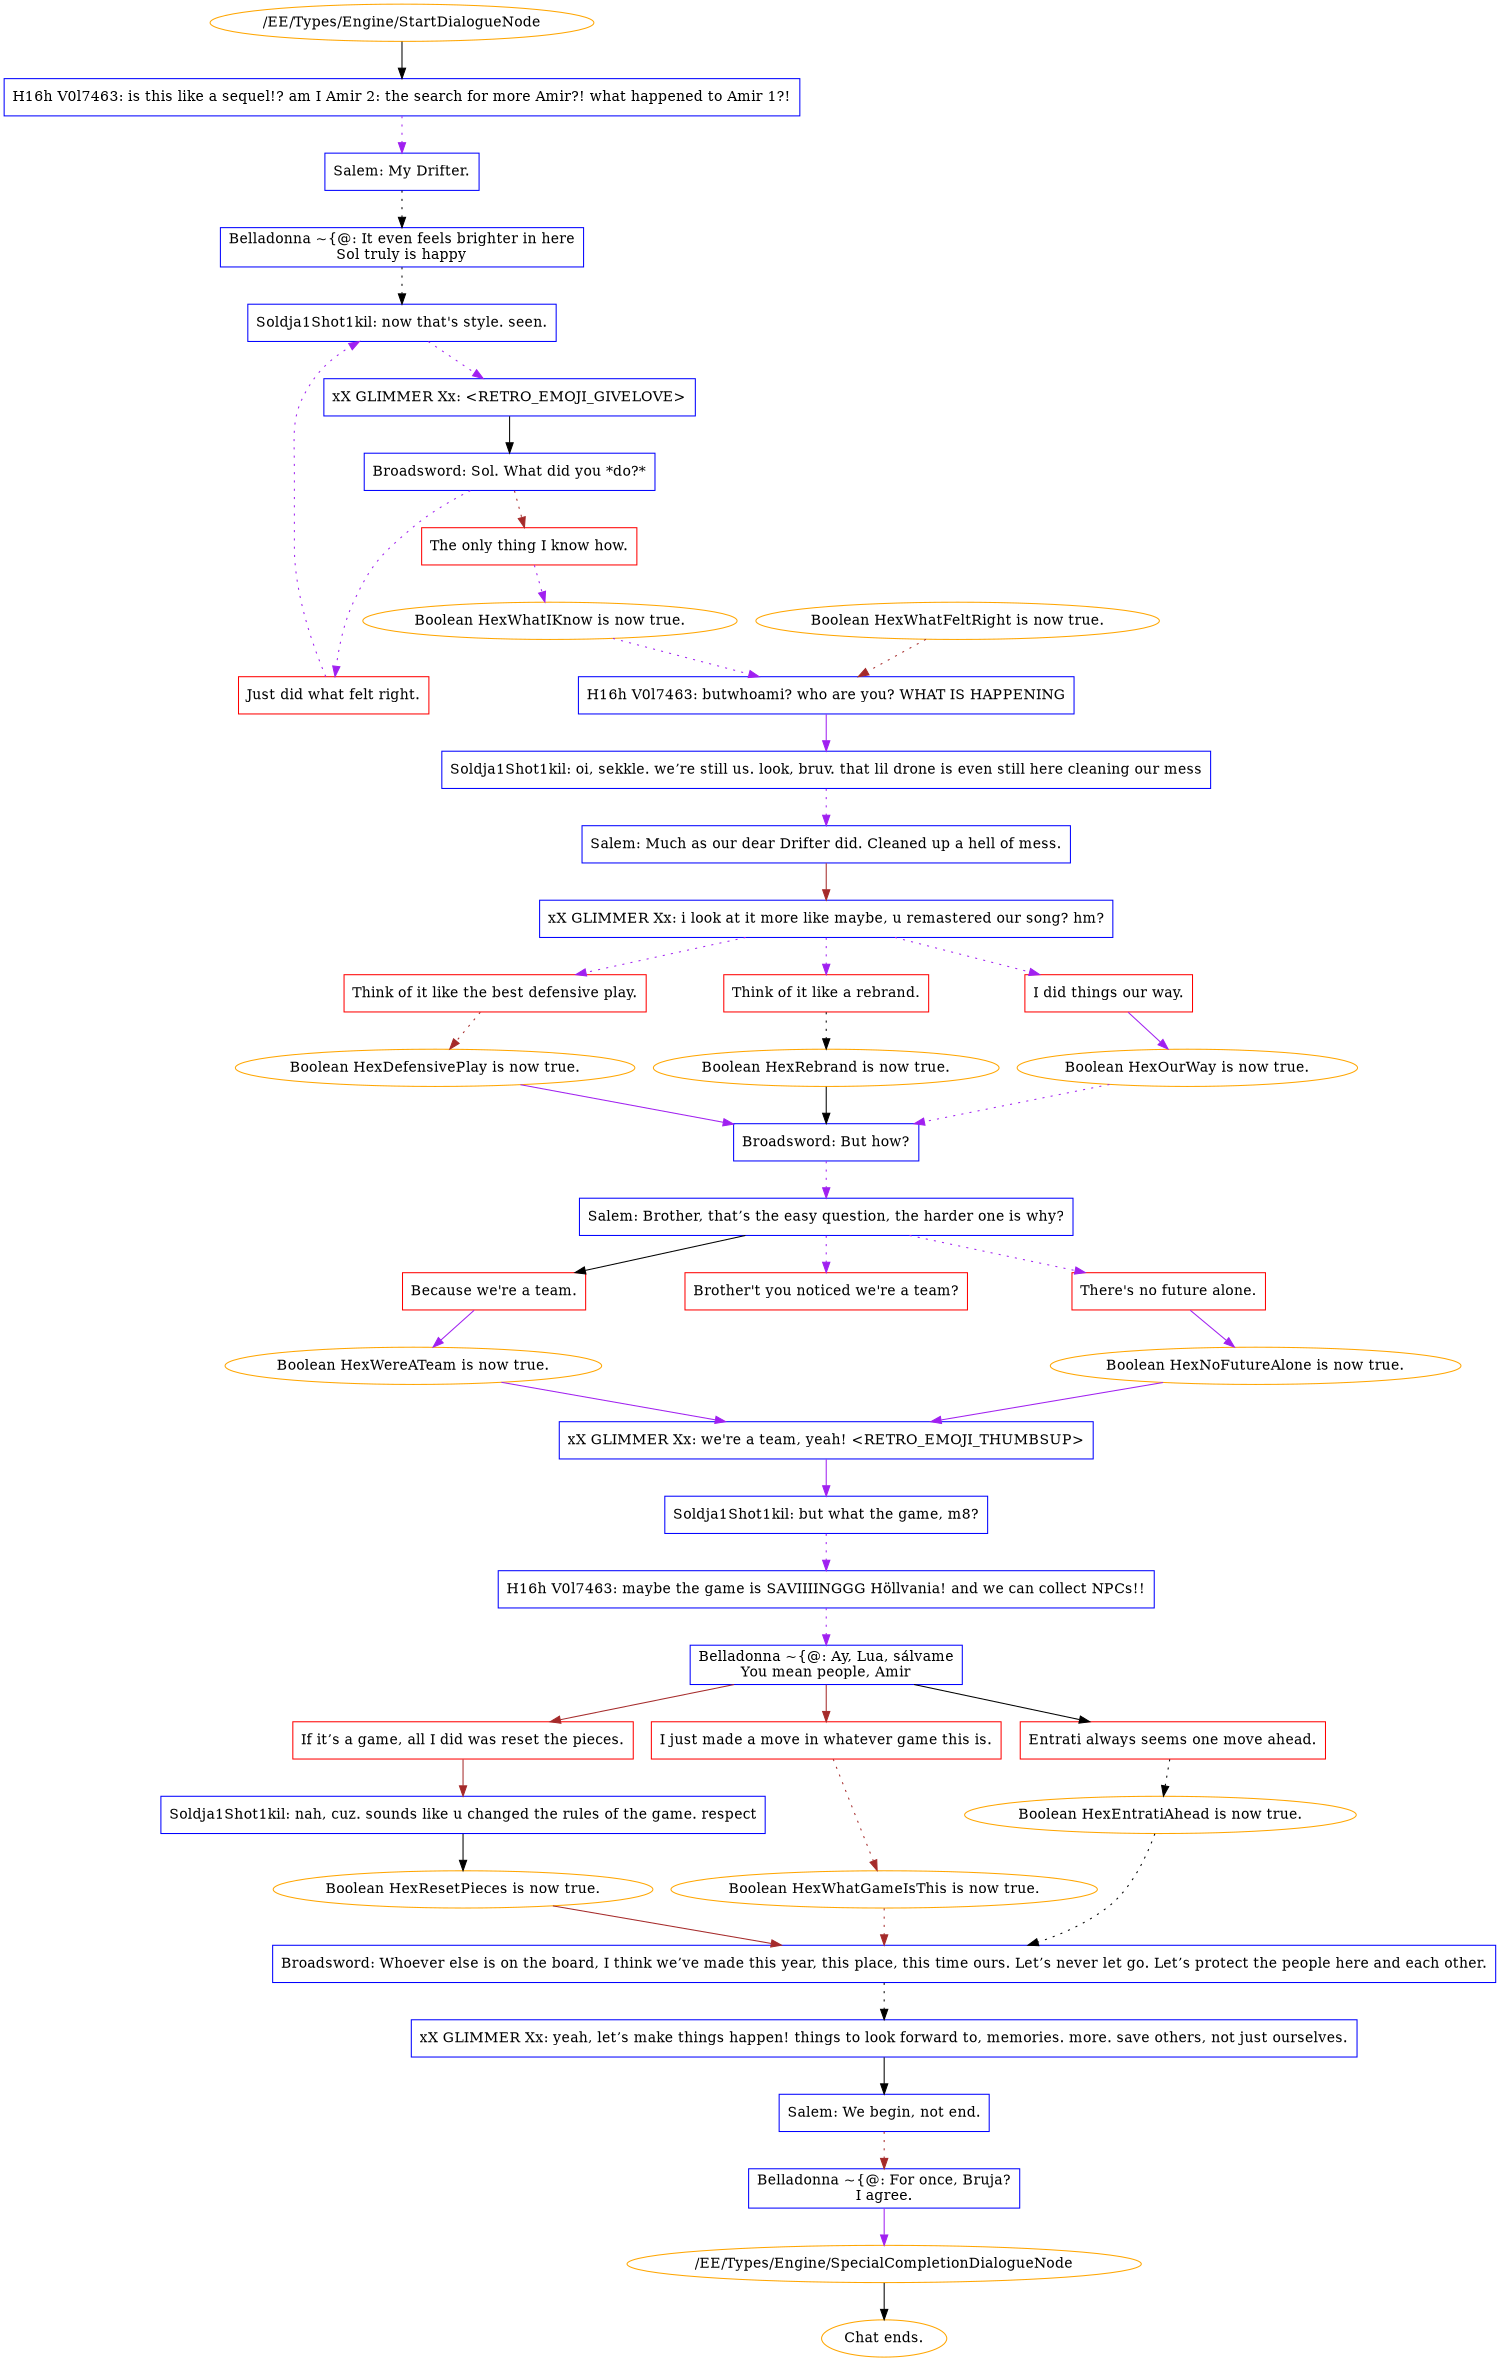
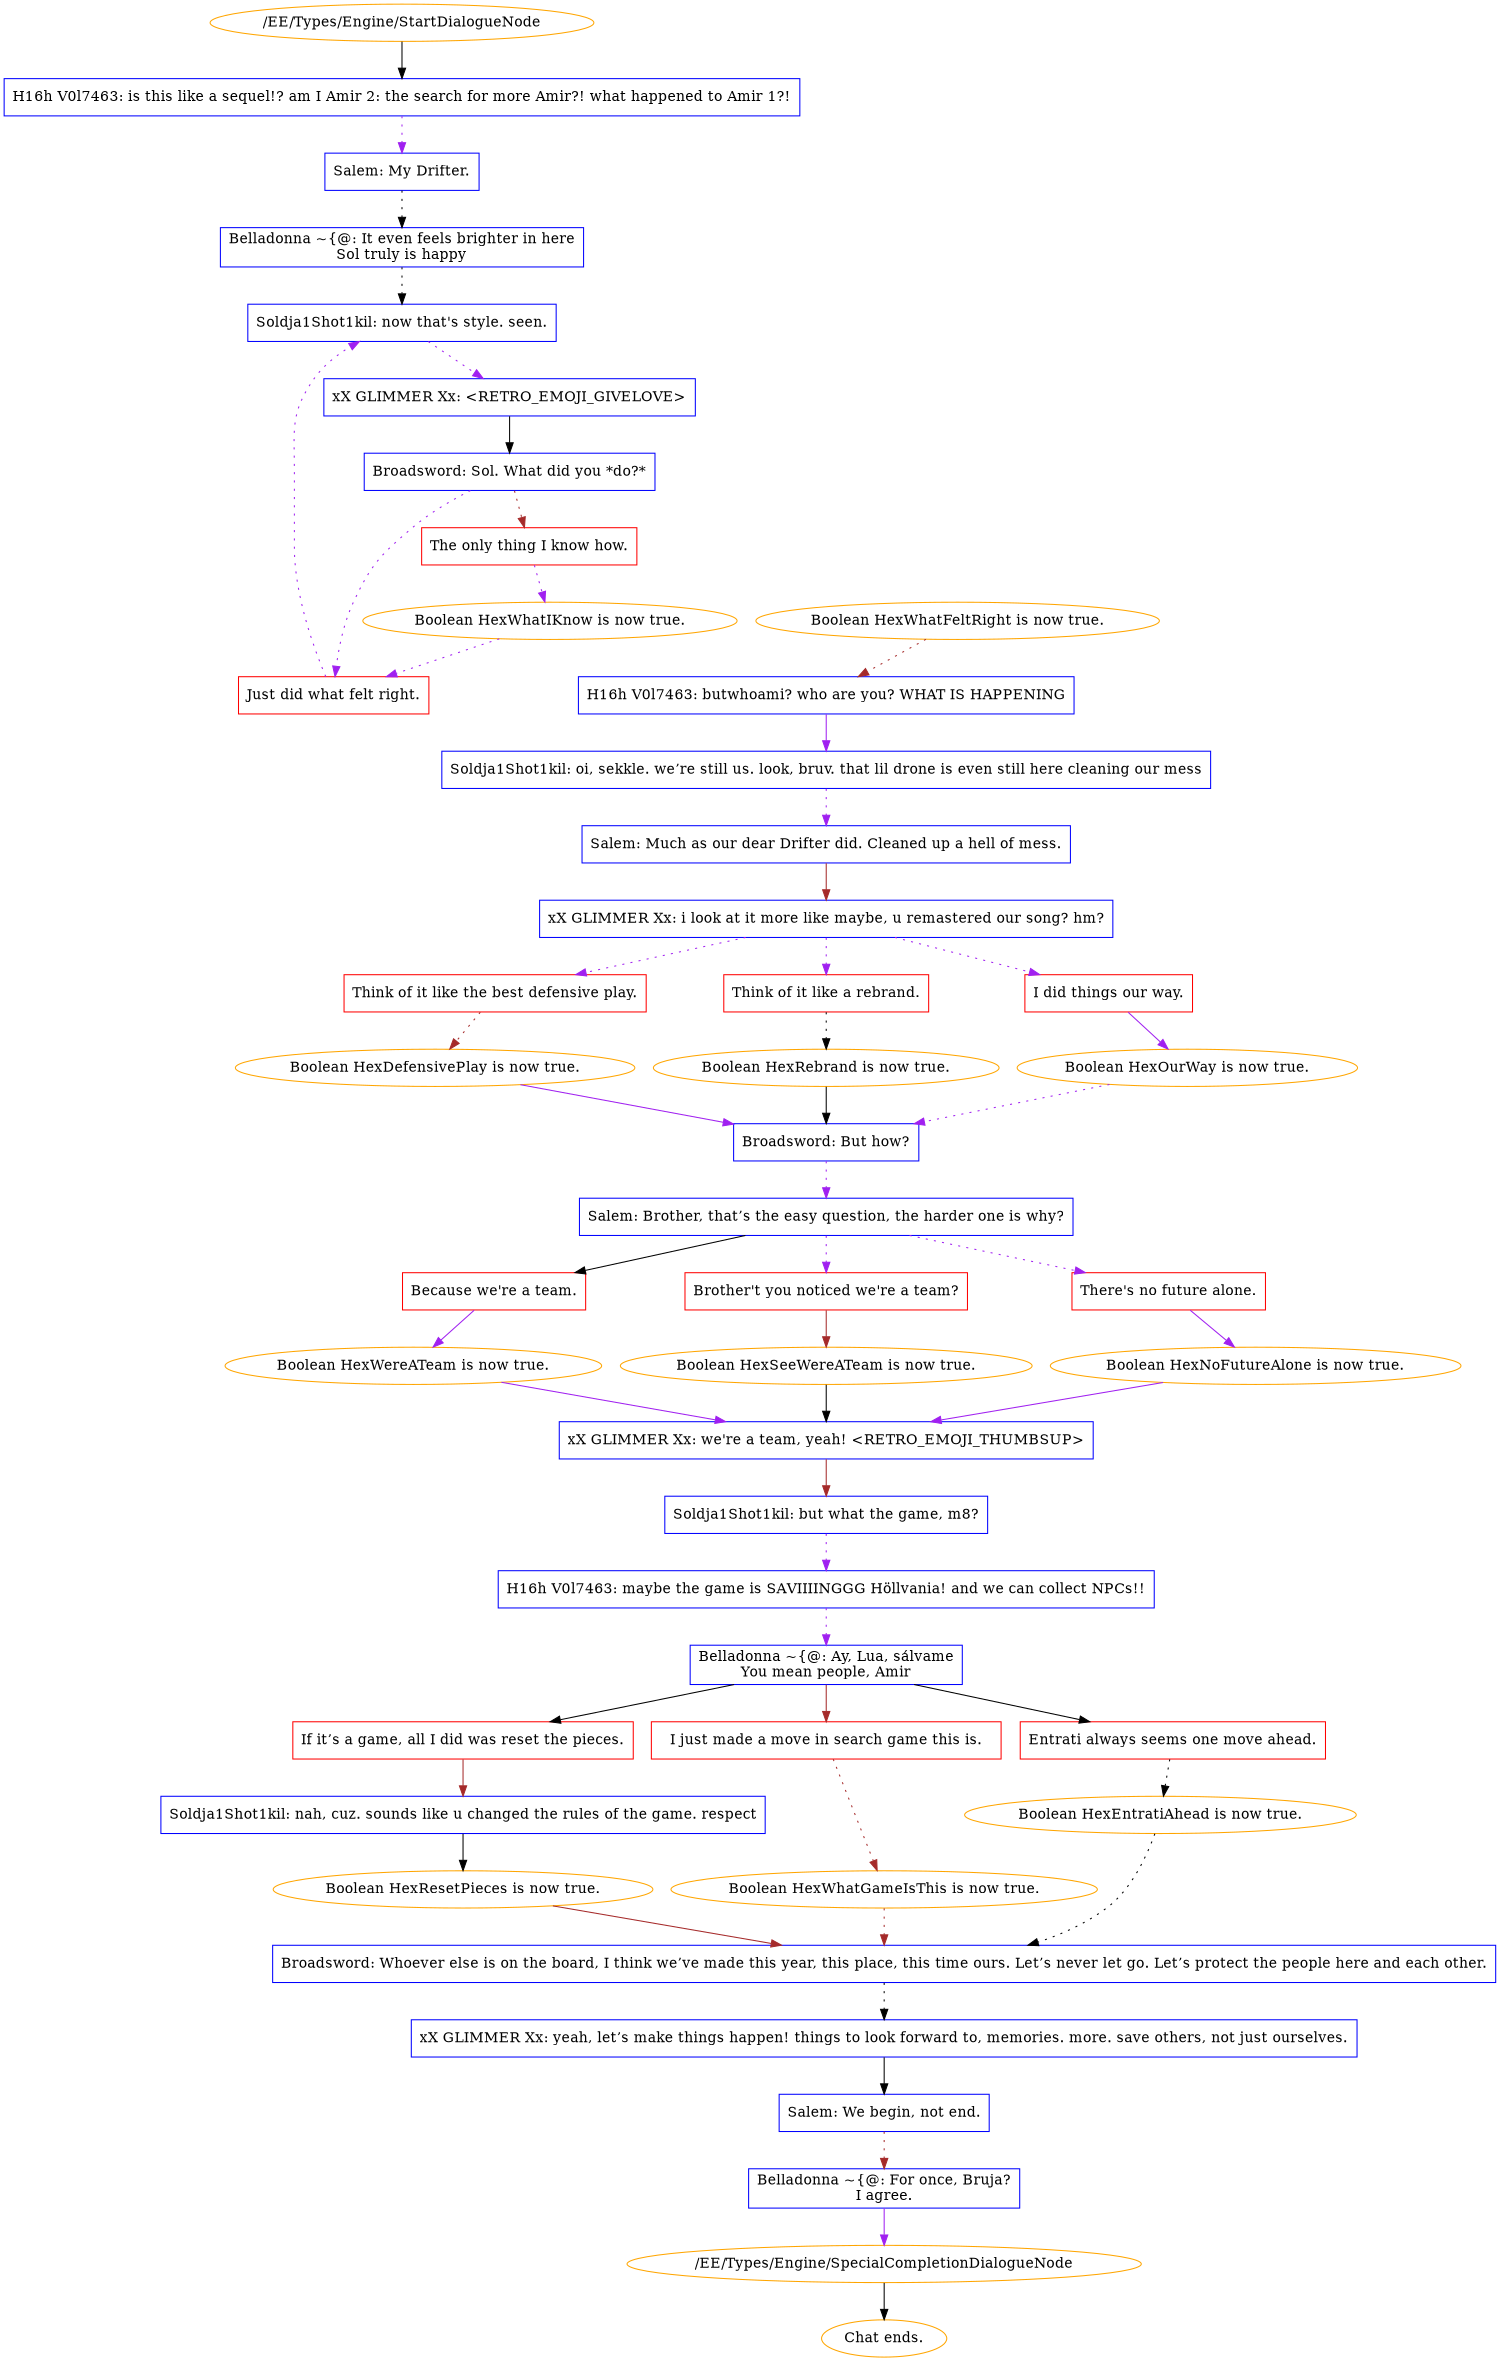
(681, 656) -> (448, 656)
none -> (826, 1366)
(826, 1473) -> (826, 1473)
(647, 1702) -> (647, 1702)
(826, 1740) -> (826, 1740)
